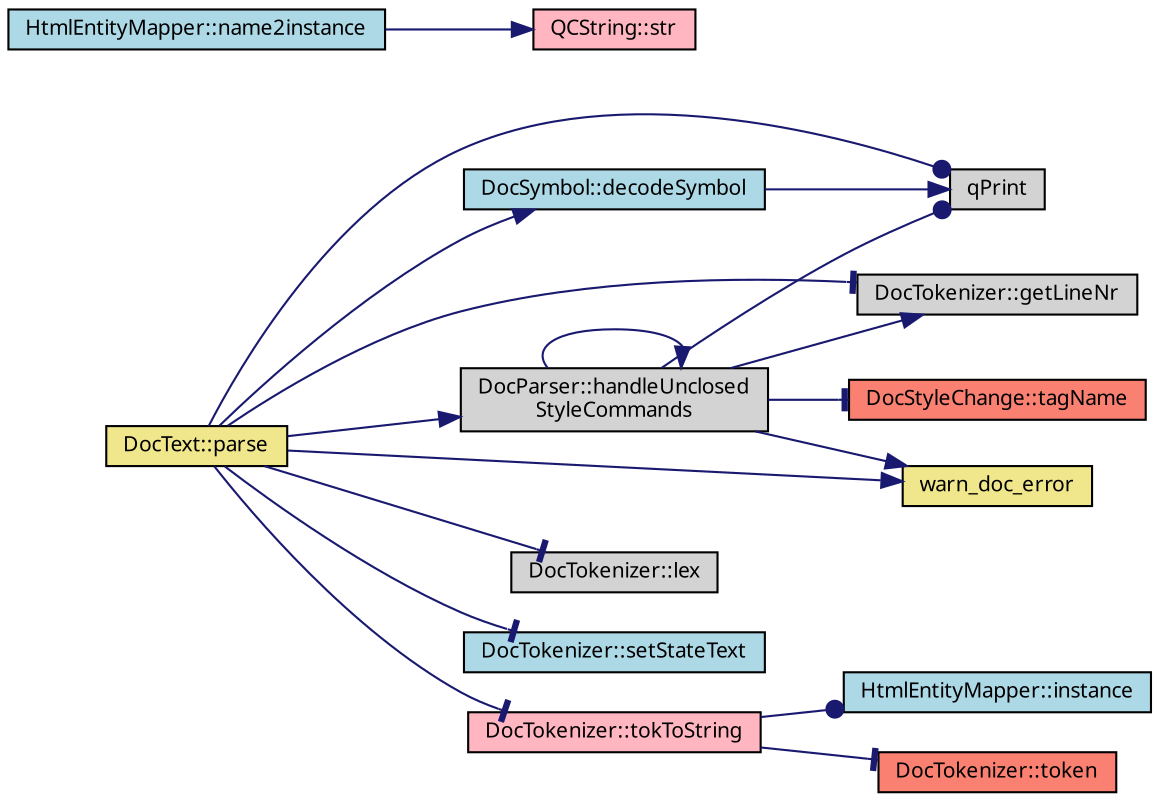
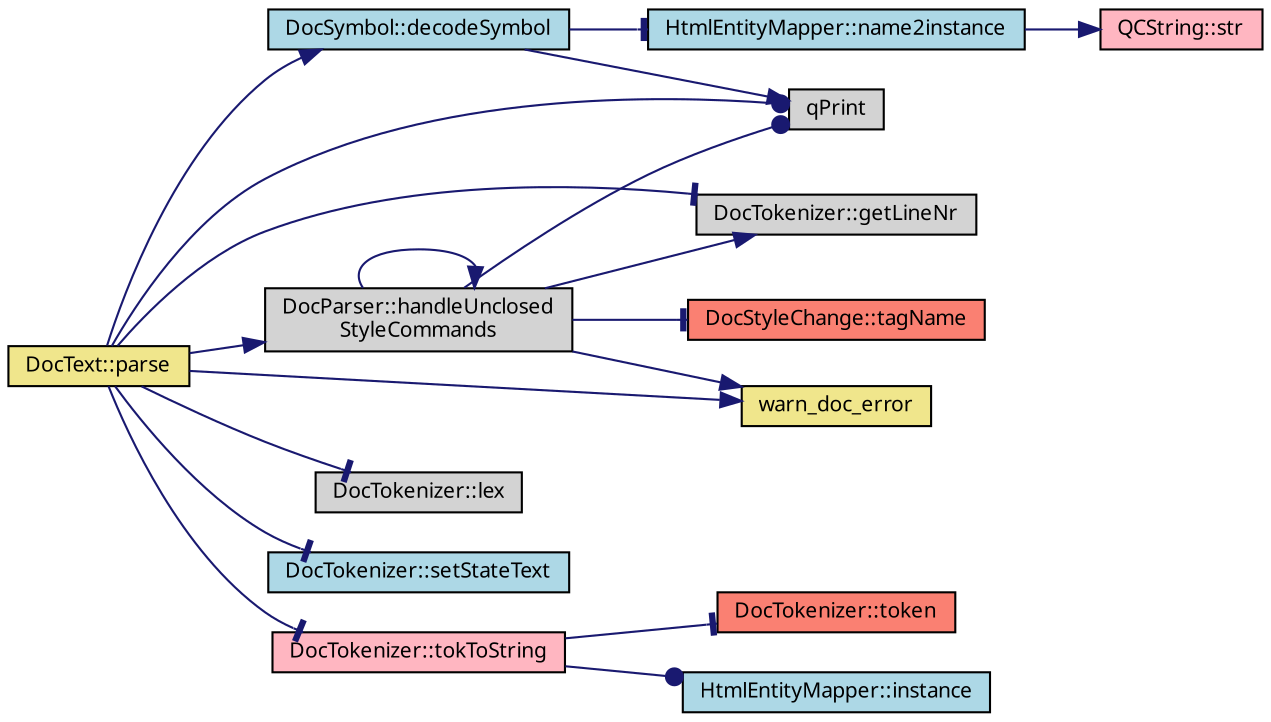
none -> (603, 29)
